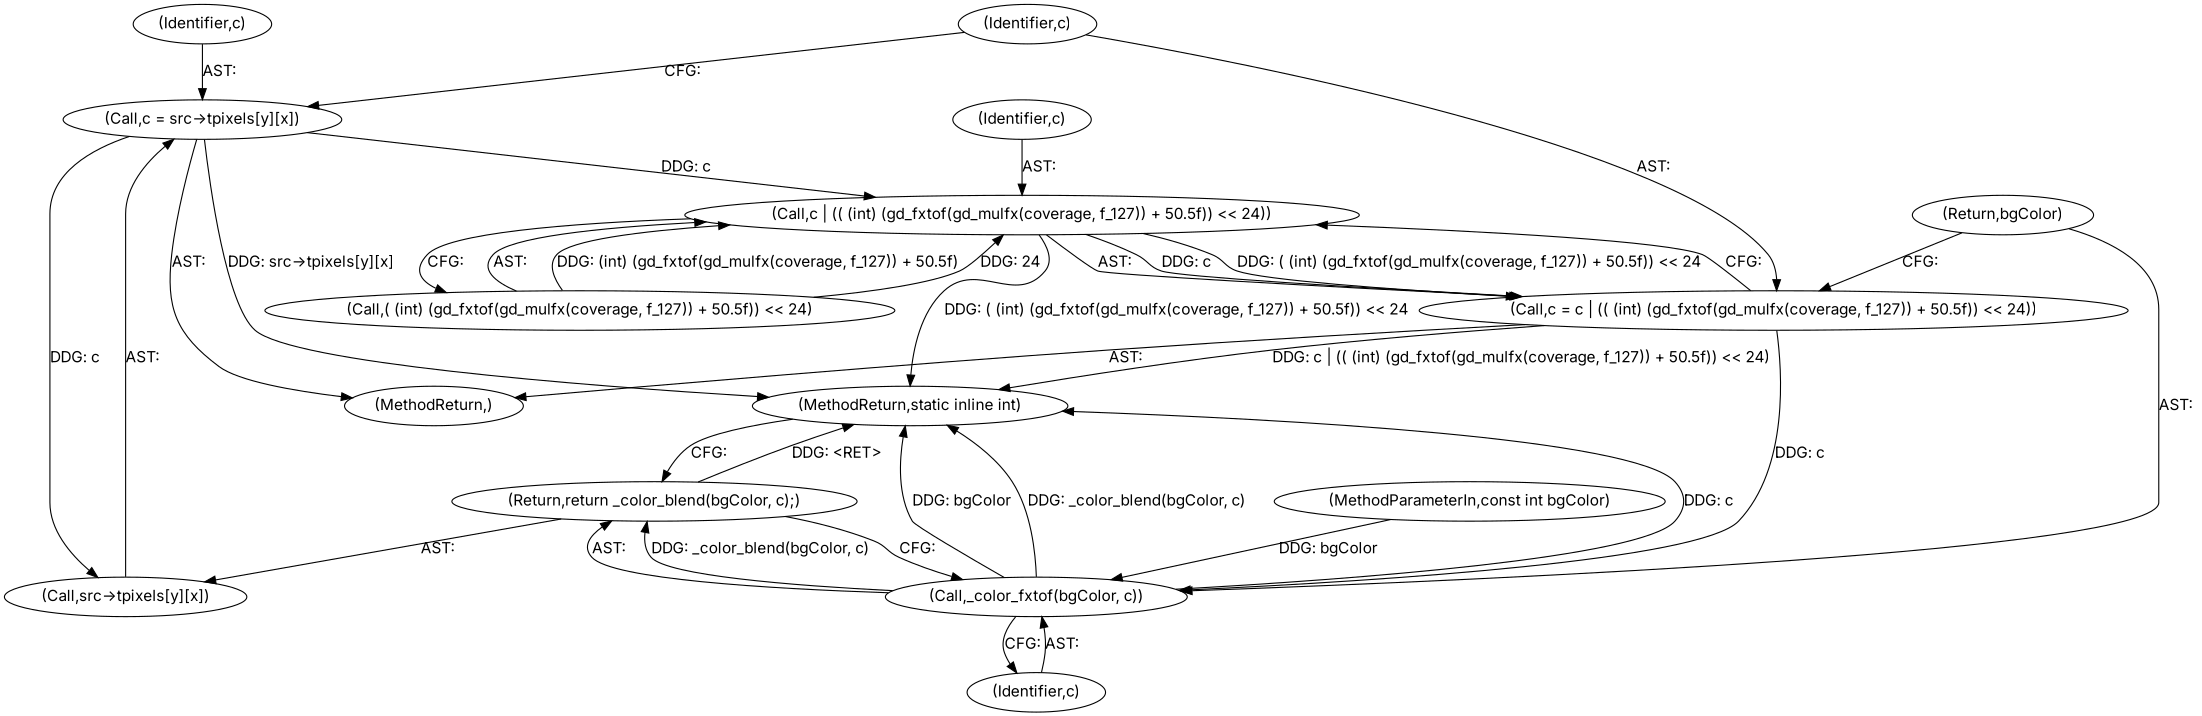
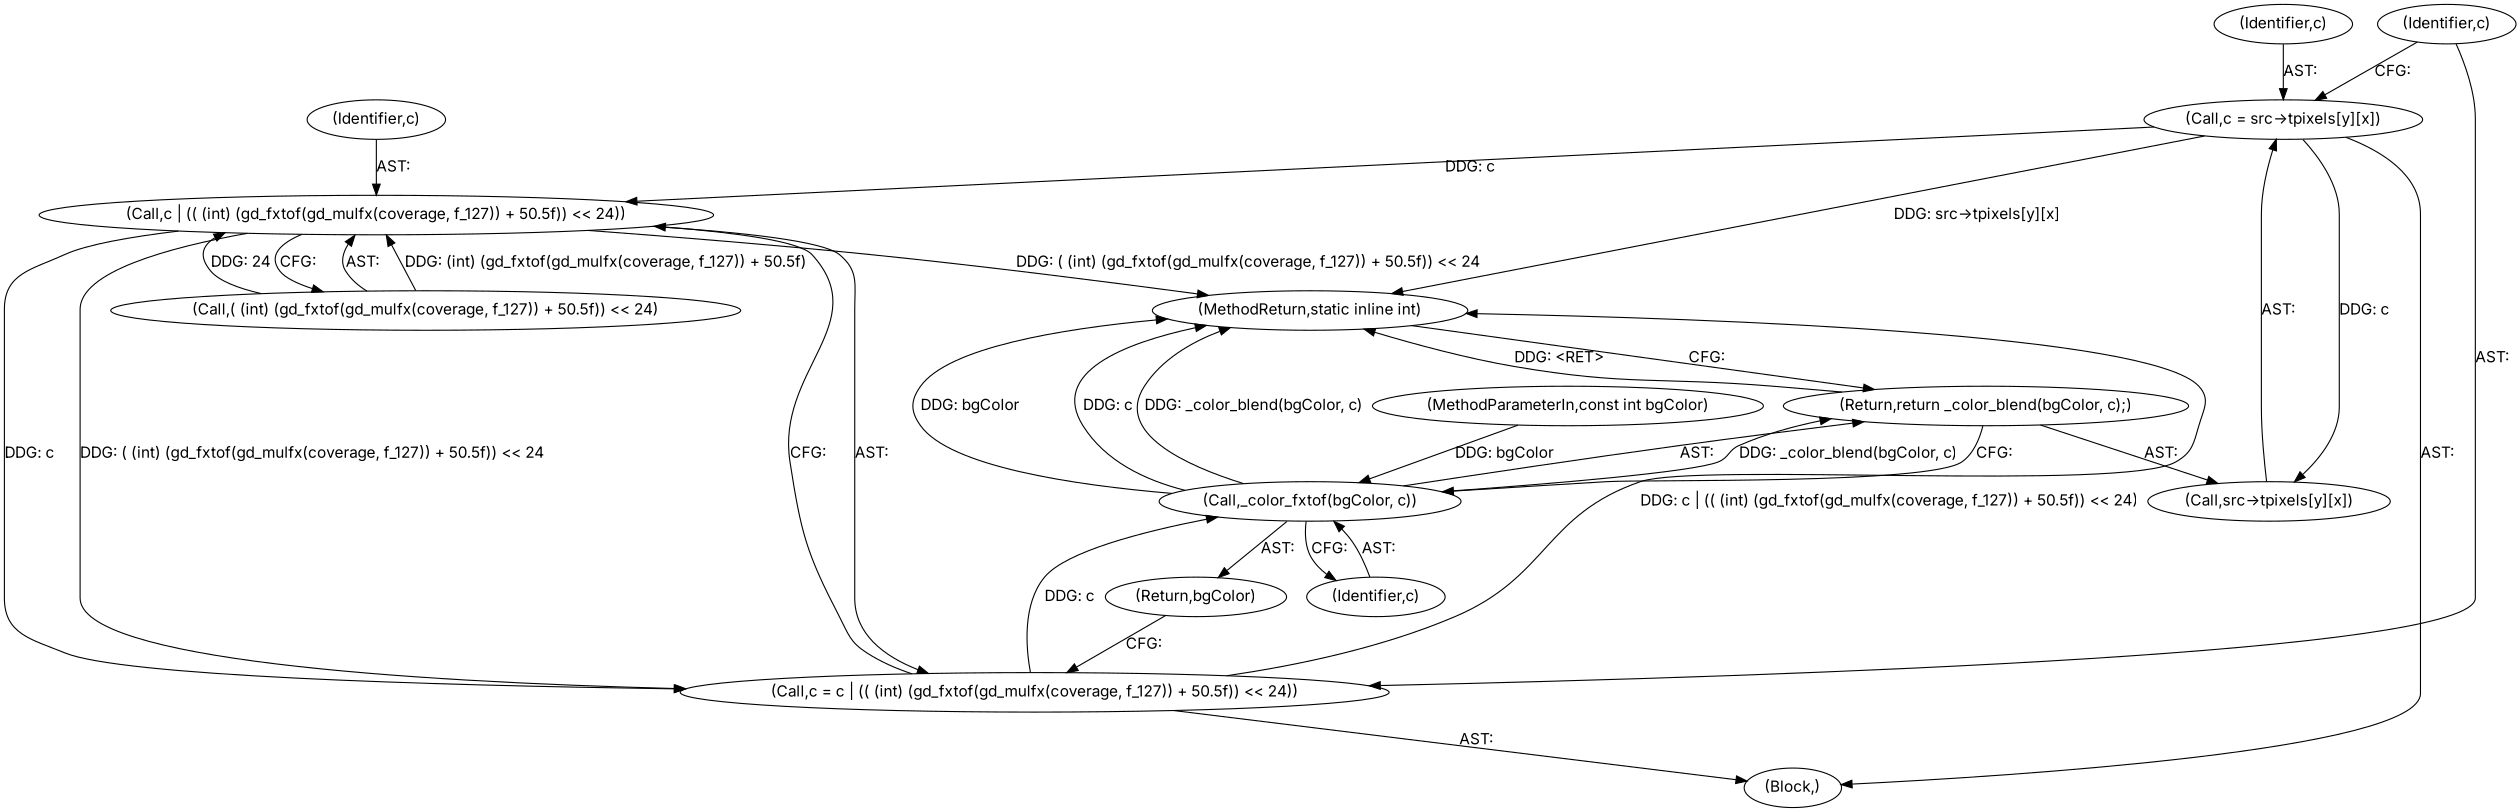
(434, 406) -> (1793, 788)
(1840, 556) -> (1257, 546)
